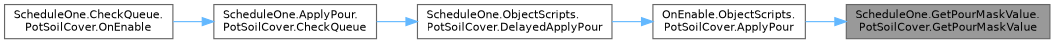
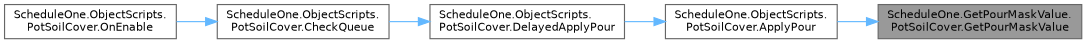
(89, 22) -> (90, 22)
(295, 22) -> (303, 22)
(729, 22) -> (751, 22)
